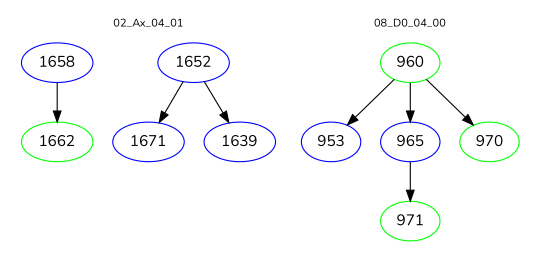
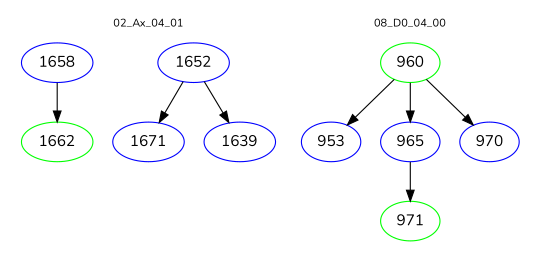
(490, 142) -> (490, 142)
